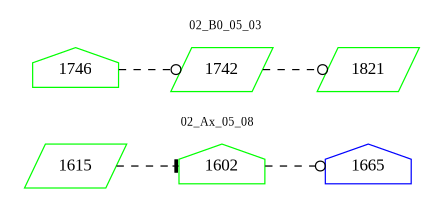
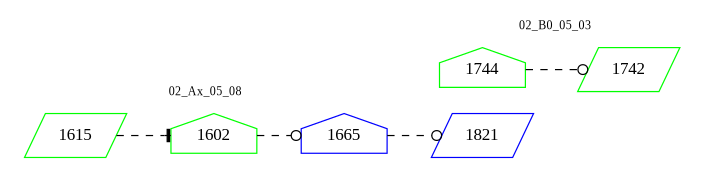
(76, 70) -> (482, 70)
(290, 70) -> (409, 136)
(368, 70) -> (482, 136)
